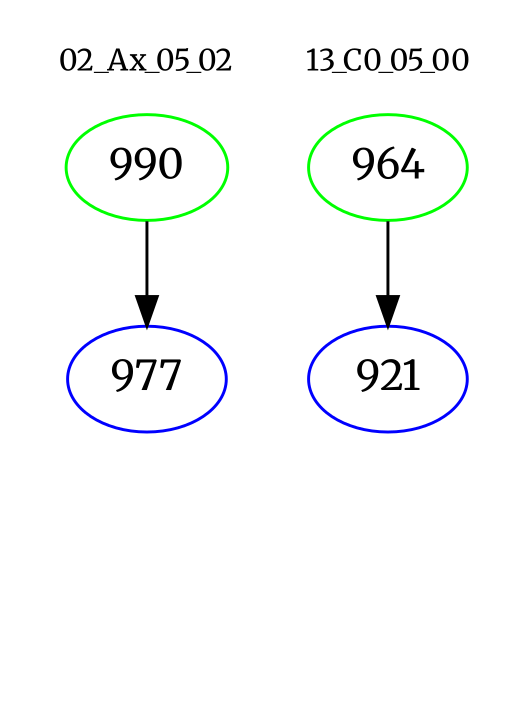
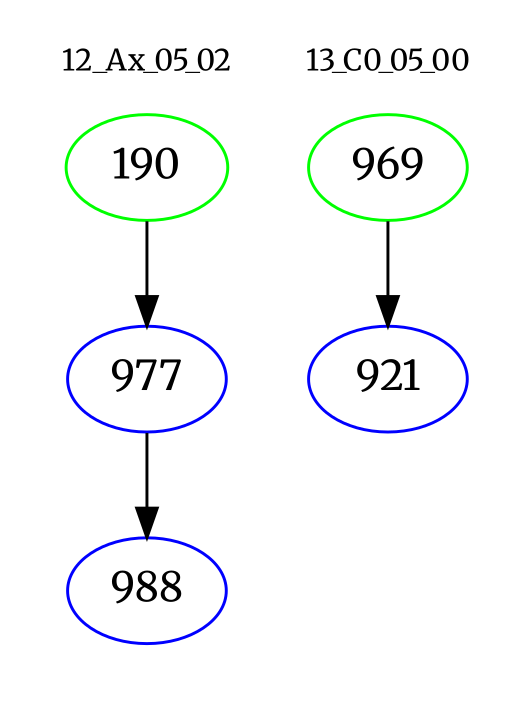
(147, 63) -> (147, 63)
(147, 168) -> (147, 168)
(388, 168) -> (388, 168)
none -> (147, 591)
